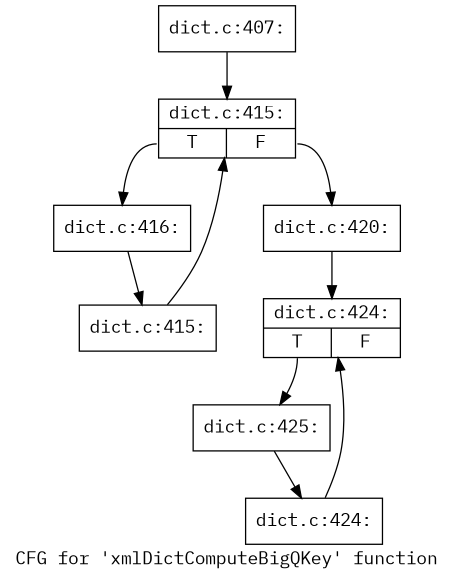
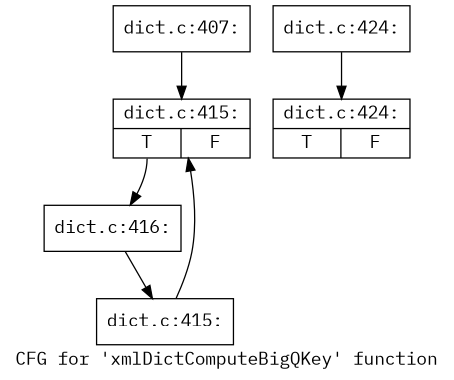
(332, 228) -> none
(262, 428) -> none
